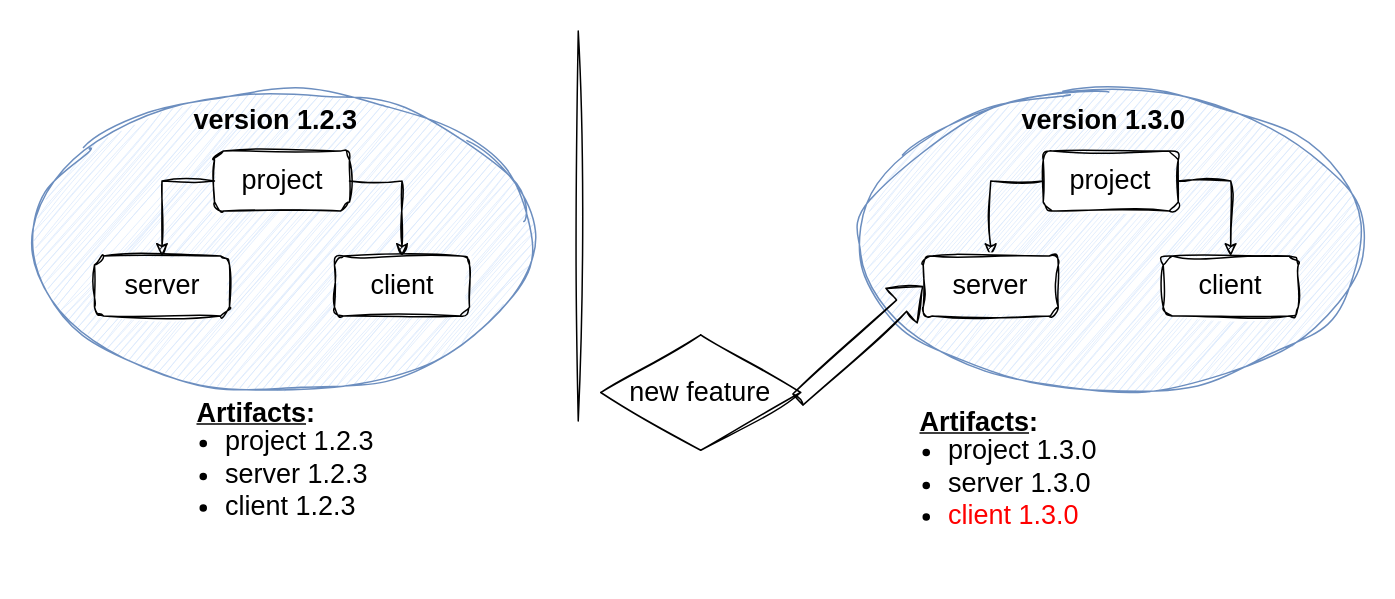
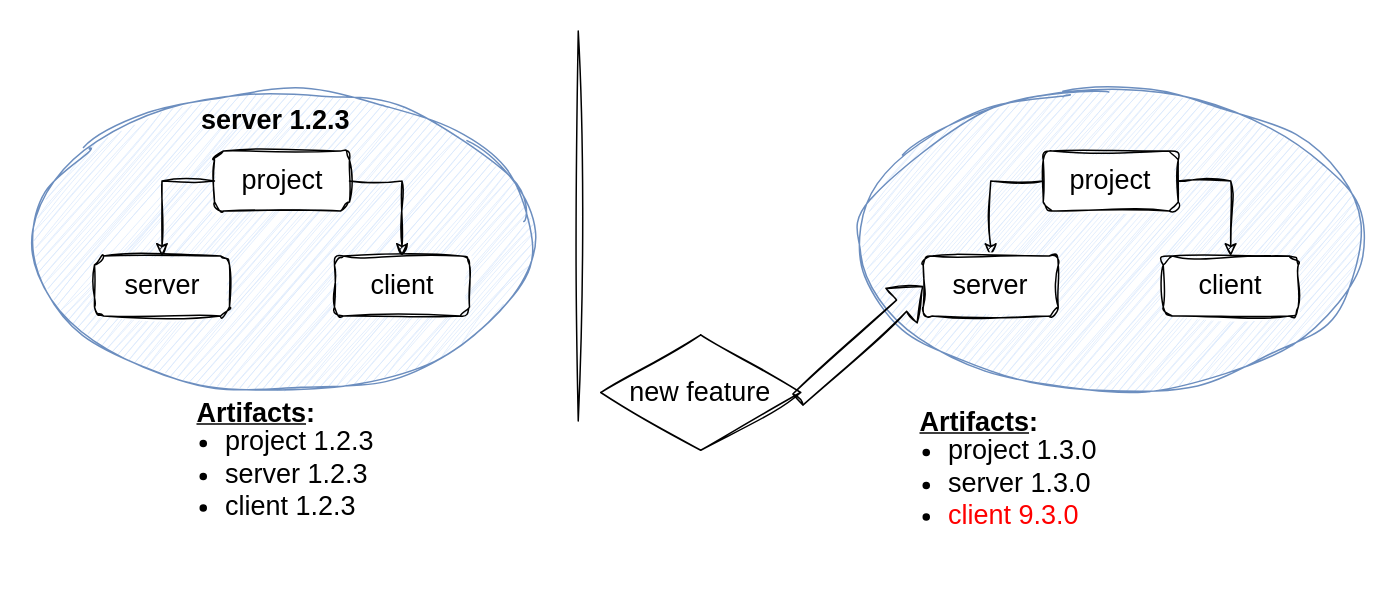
(276, 121) -> (276, 121)
(1103, 121) -> none
(977, 484) -> (977, 484)
